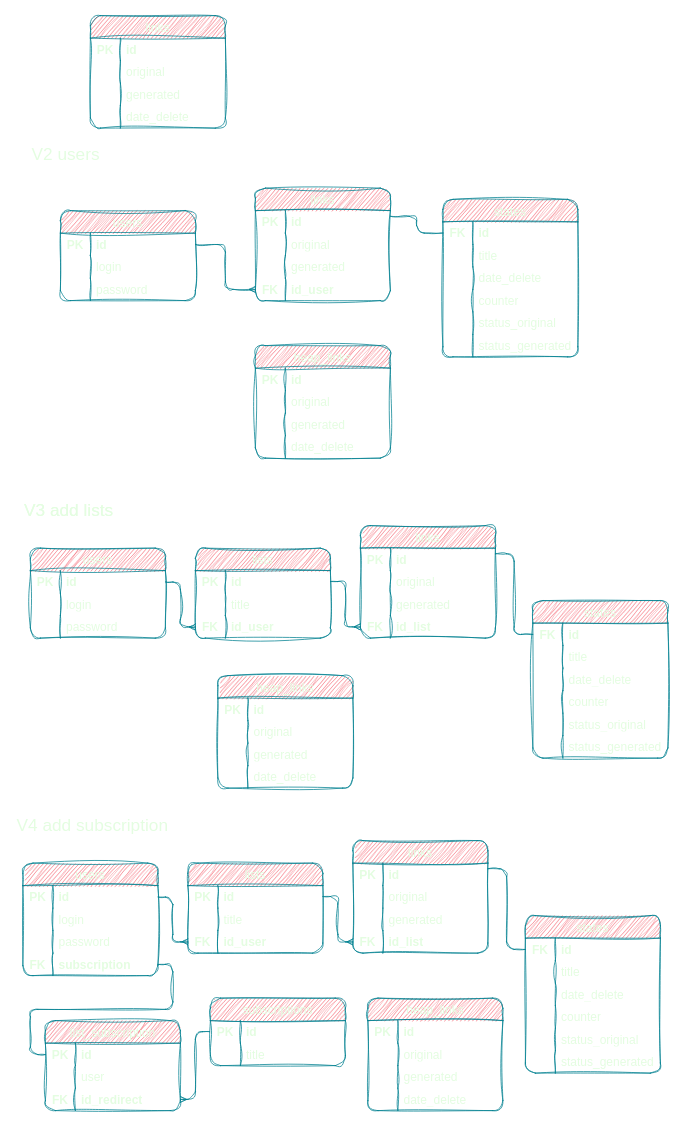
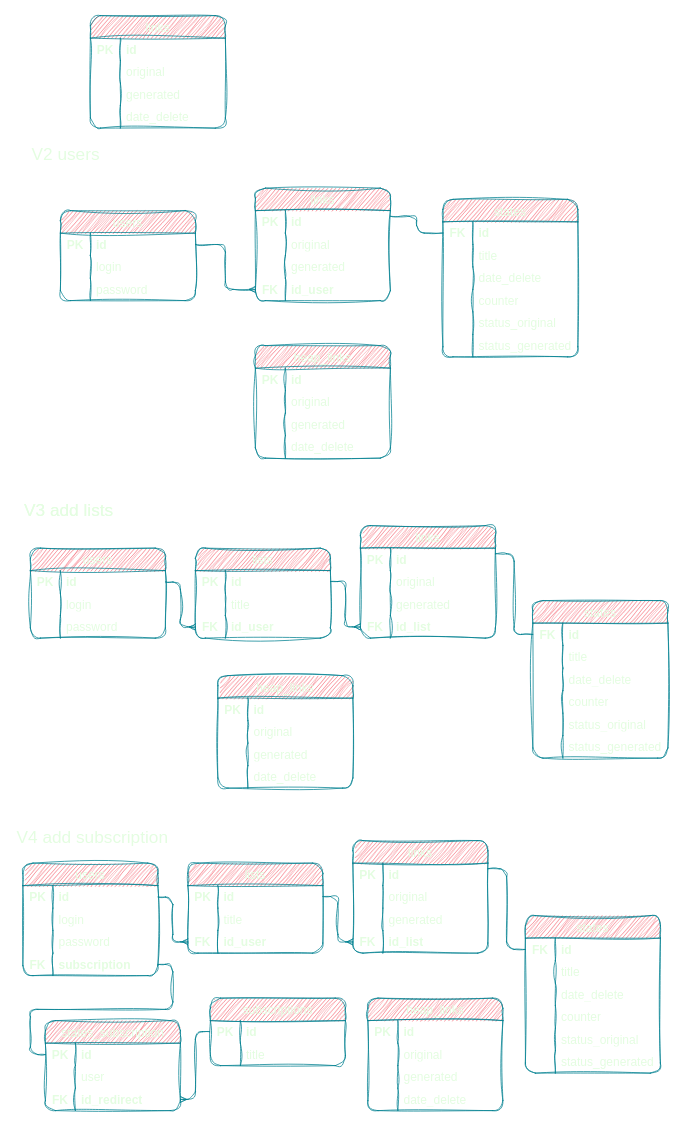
(105, 825) -> (105, 837)
(113, 1033) -> (113, 1033)
